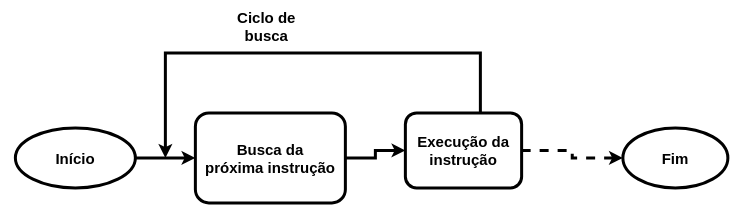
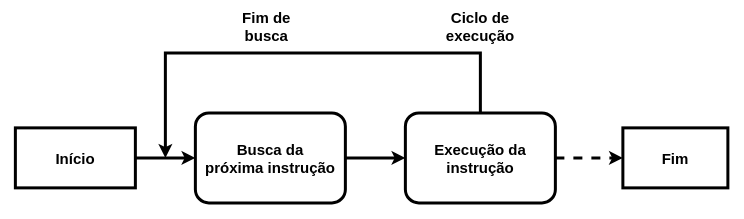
(267, 27) -> (267, 27)
none -> (480, 27)
(464, 150) -> (480, 158)
(75, 158) -> (75, 158)
(675, 158) -> (675, 158)
